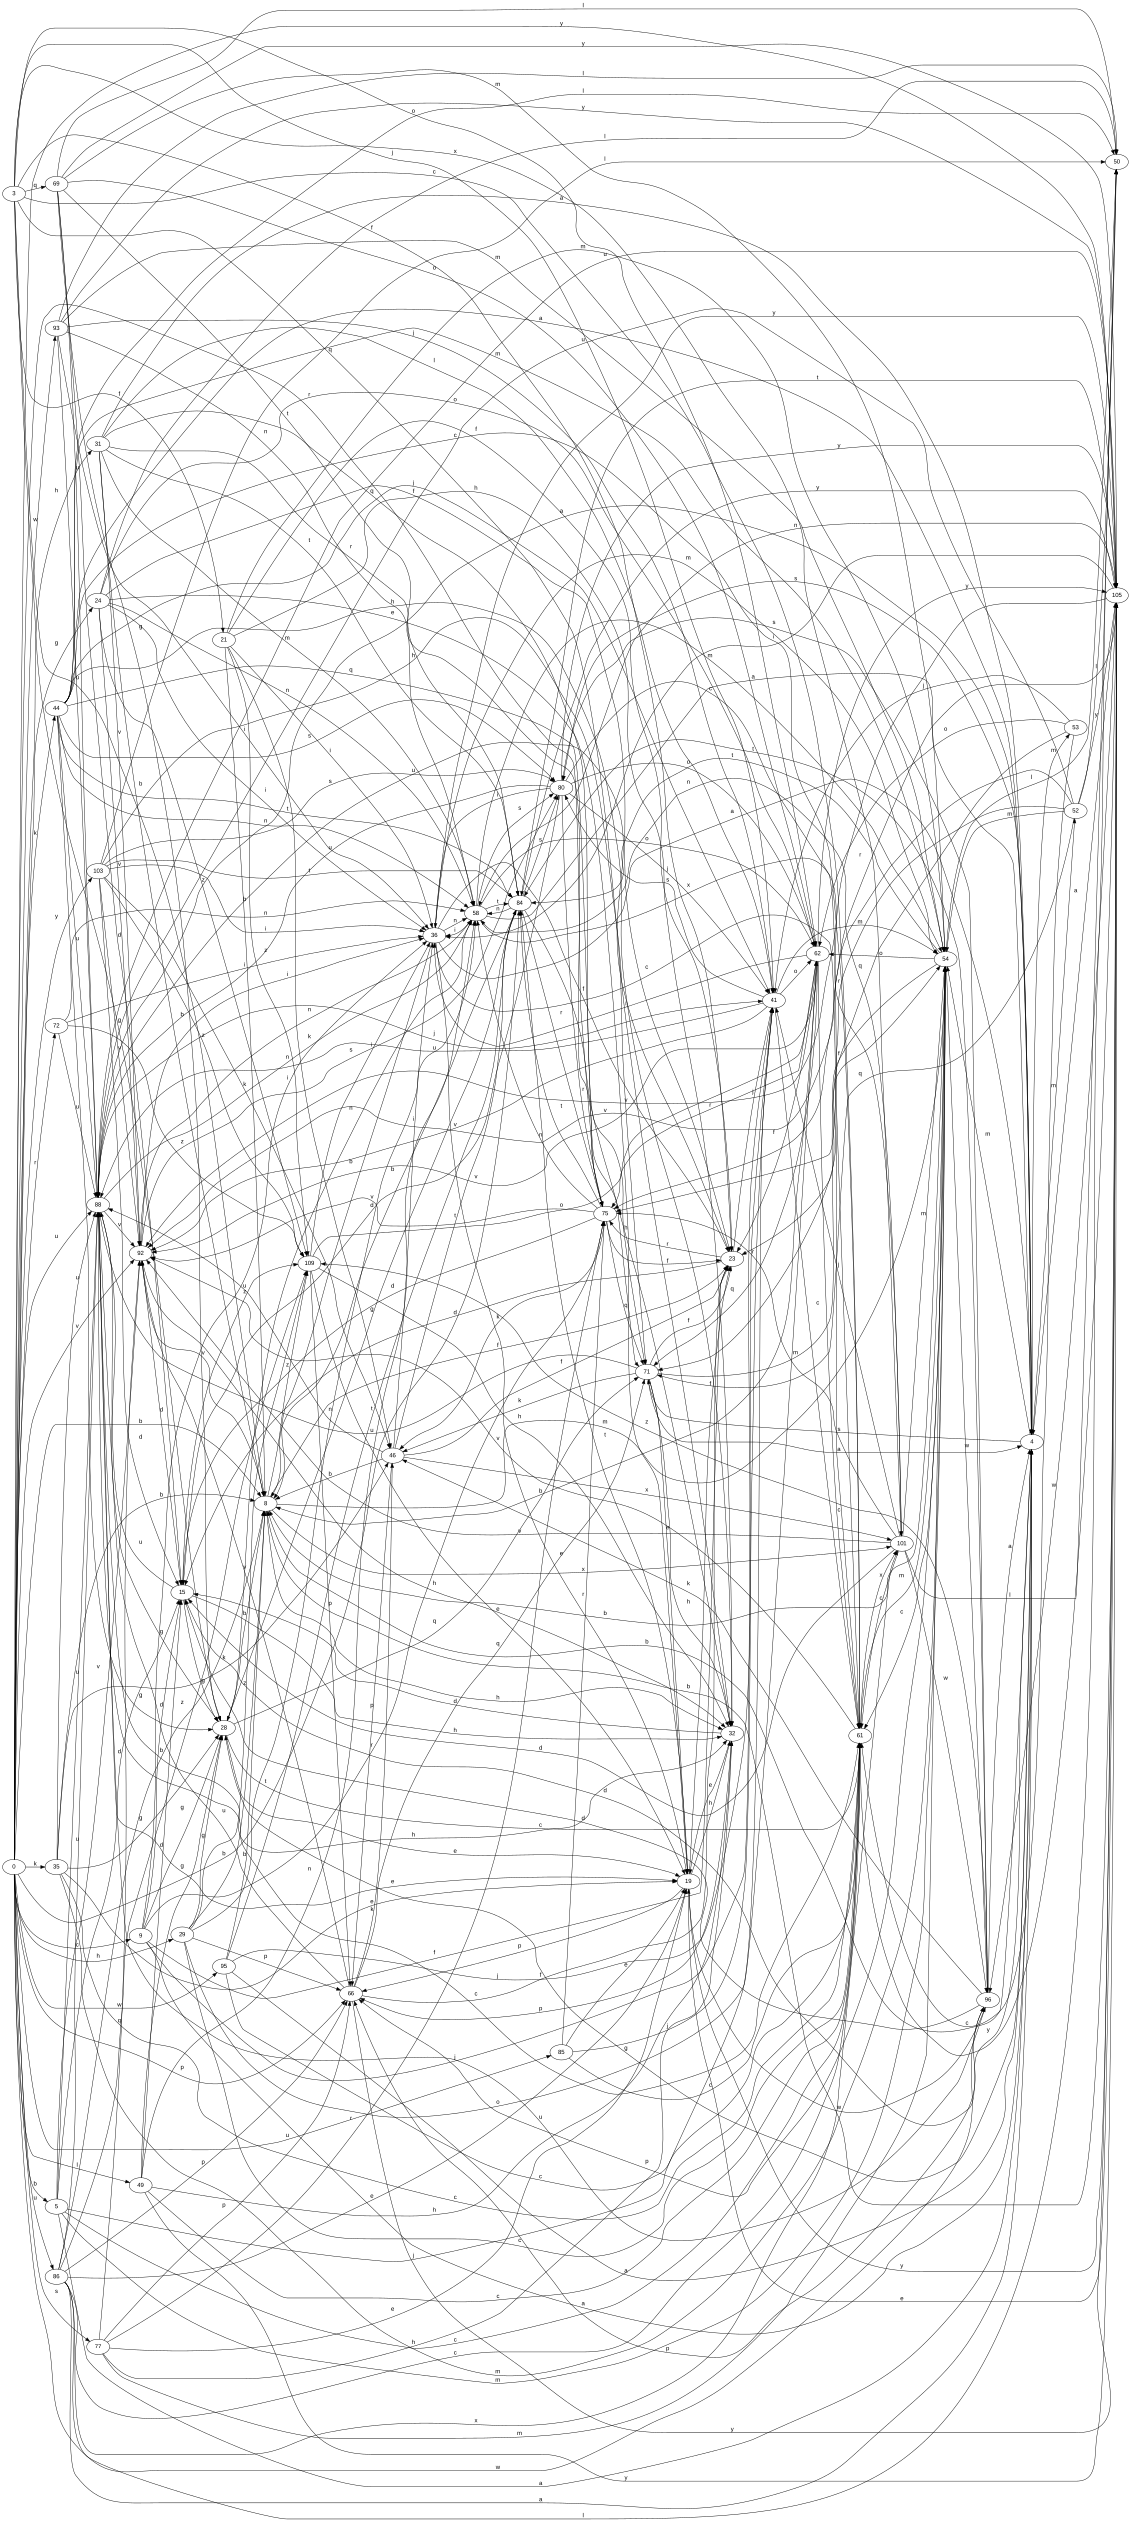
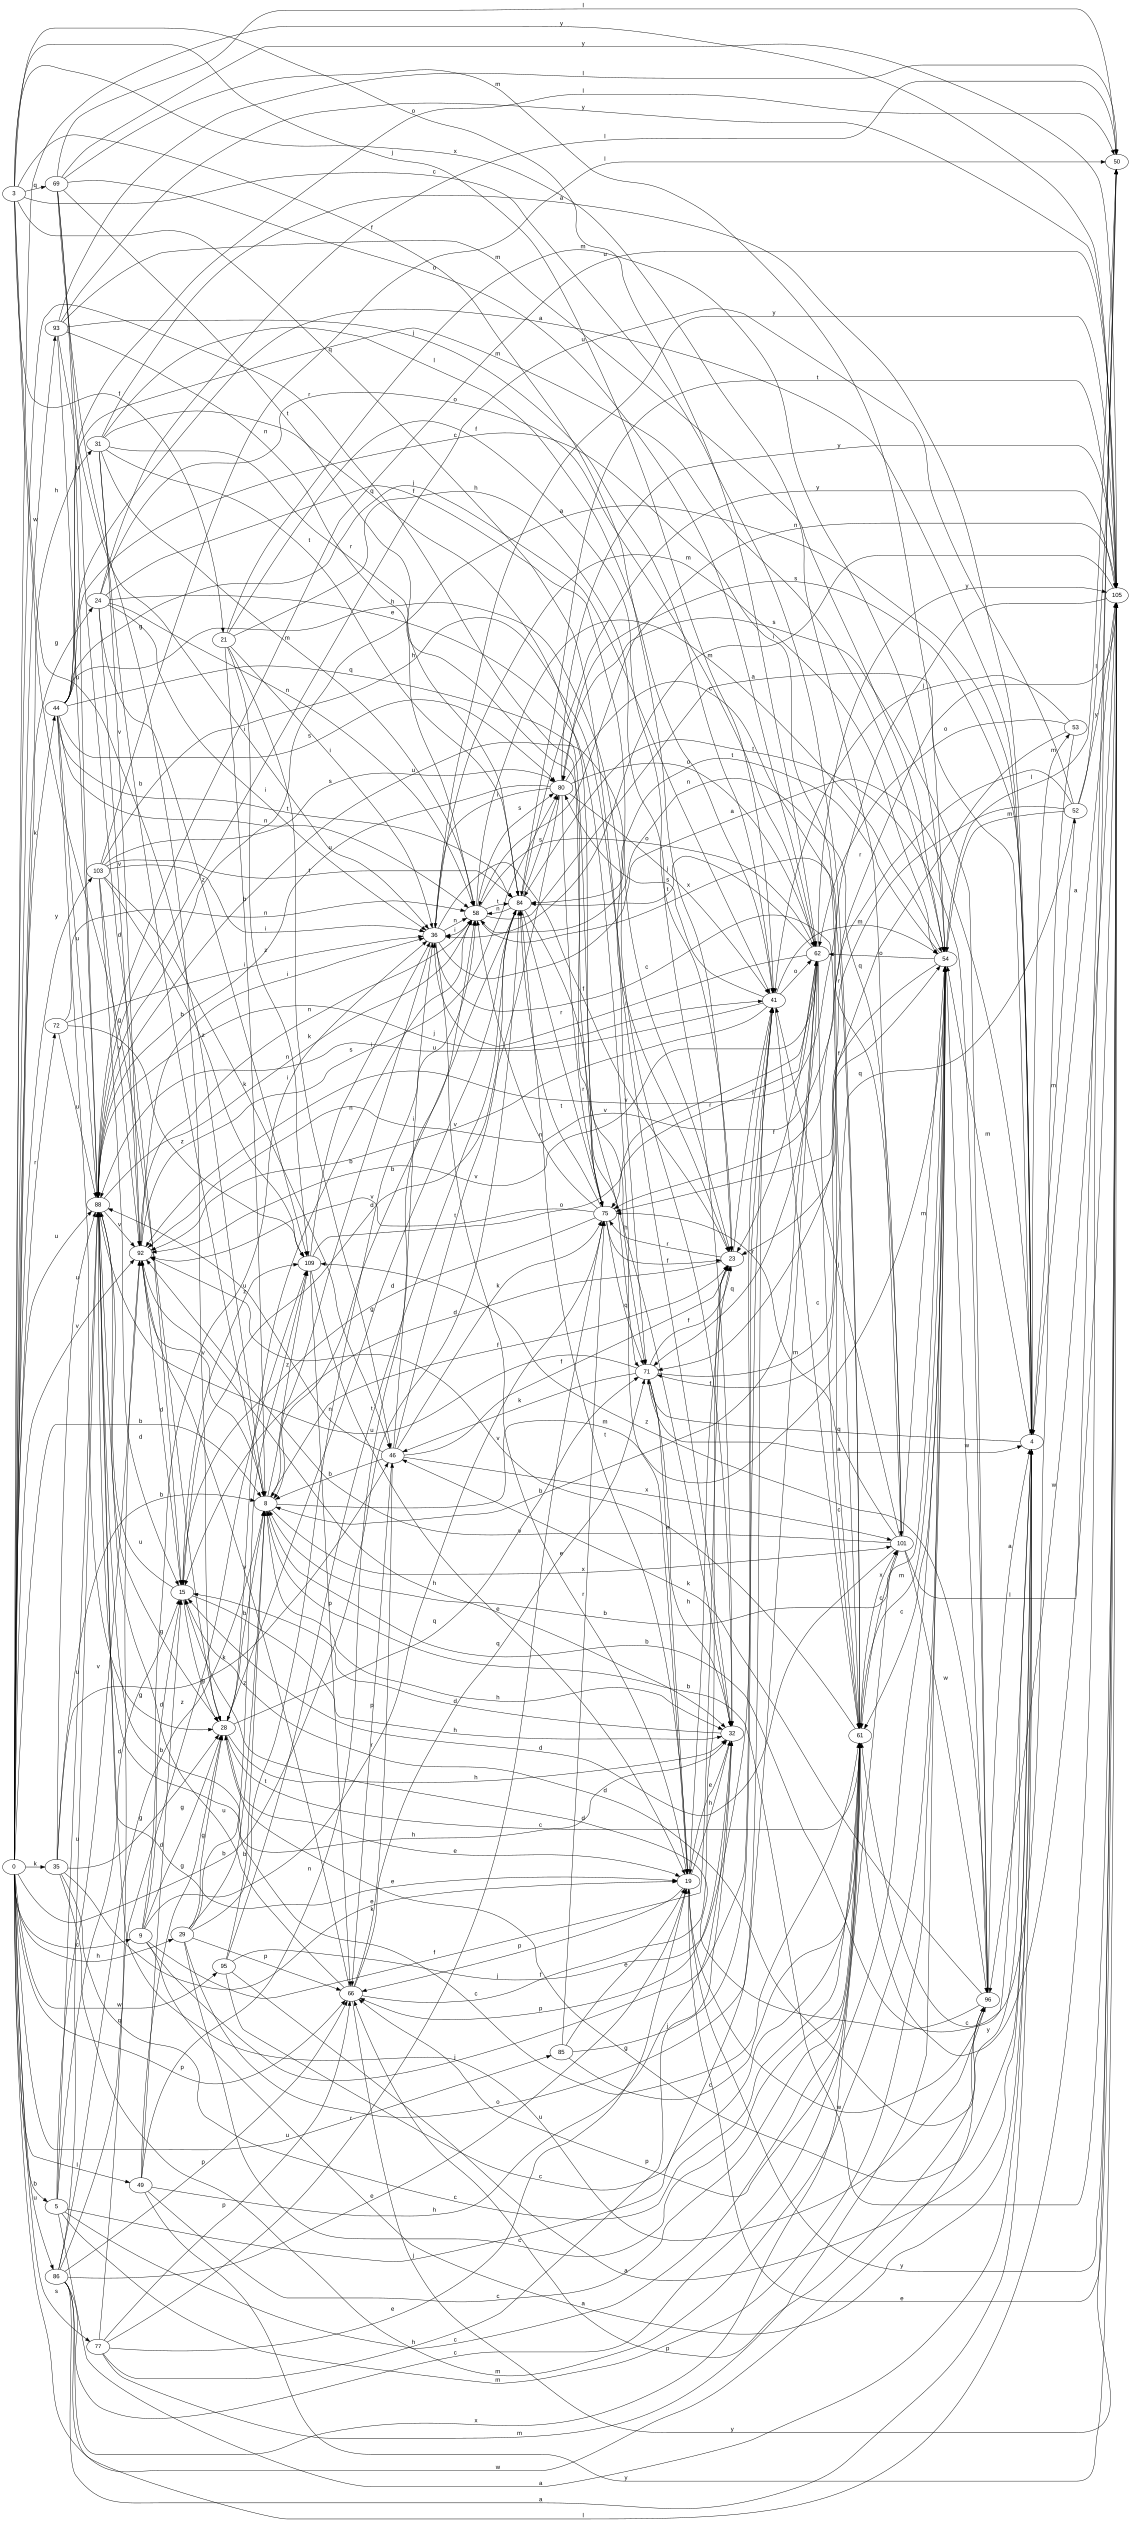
none -> (676, 861)
(497, 1324) -> (481, 1317)
(839, 1429) -> (839, 1429)
(546, 1449) -> (469, 1782)
